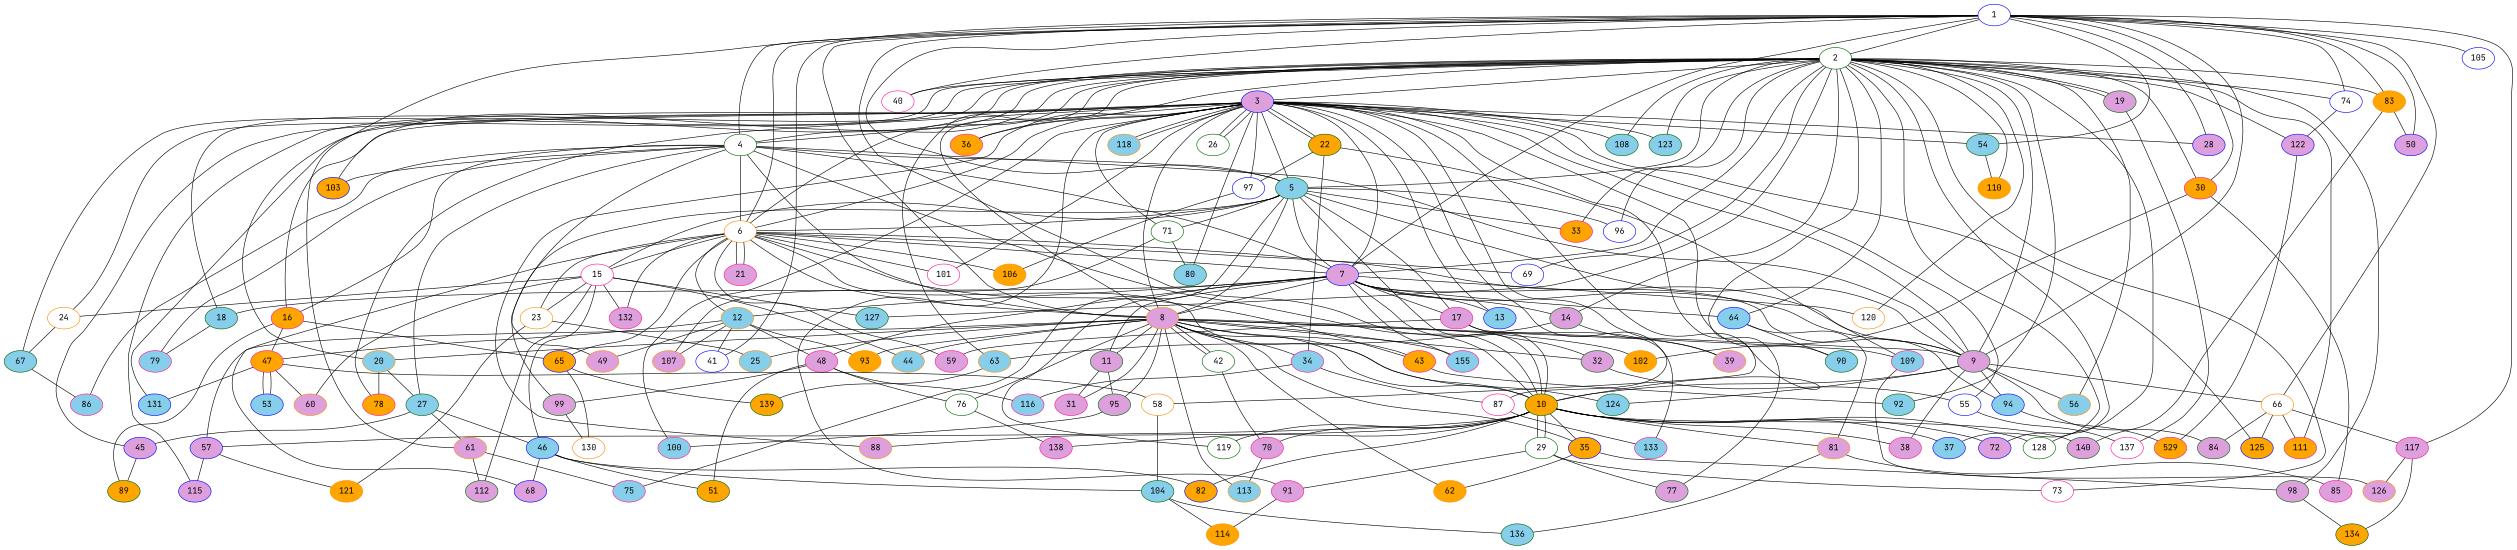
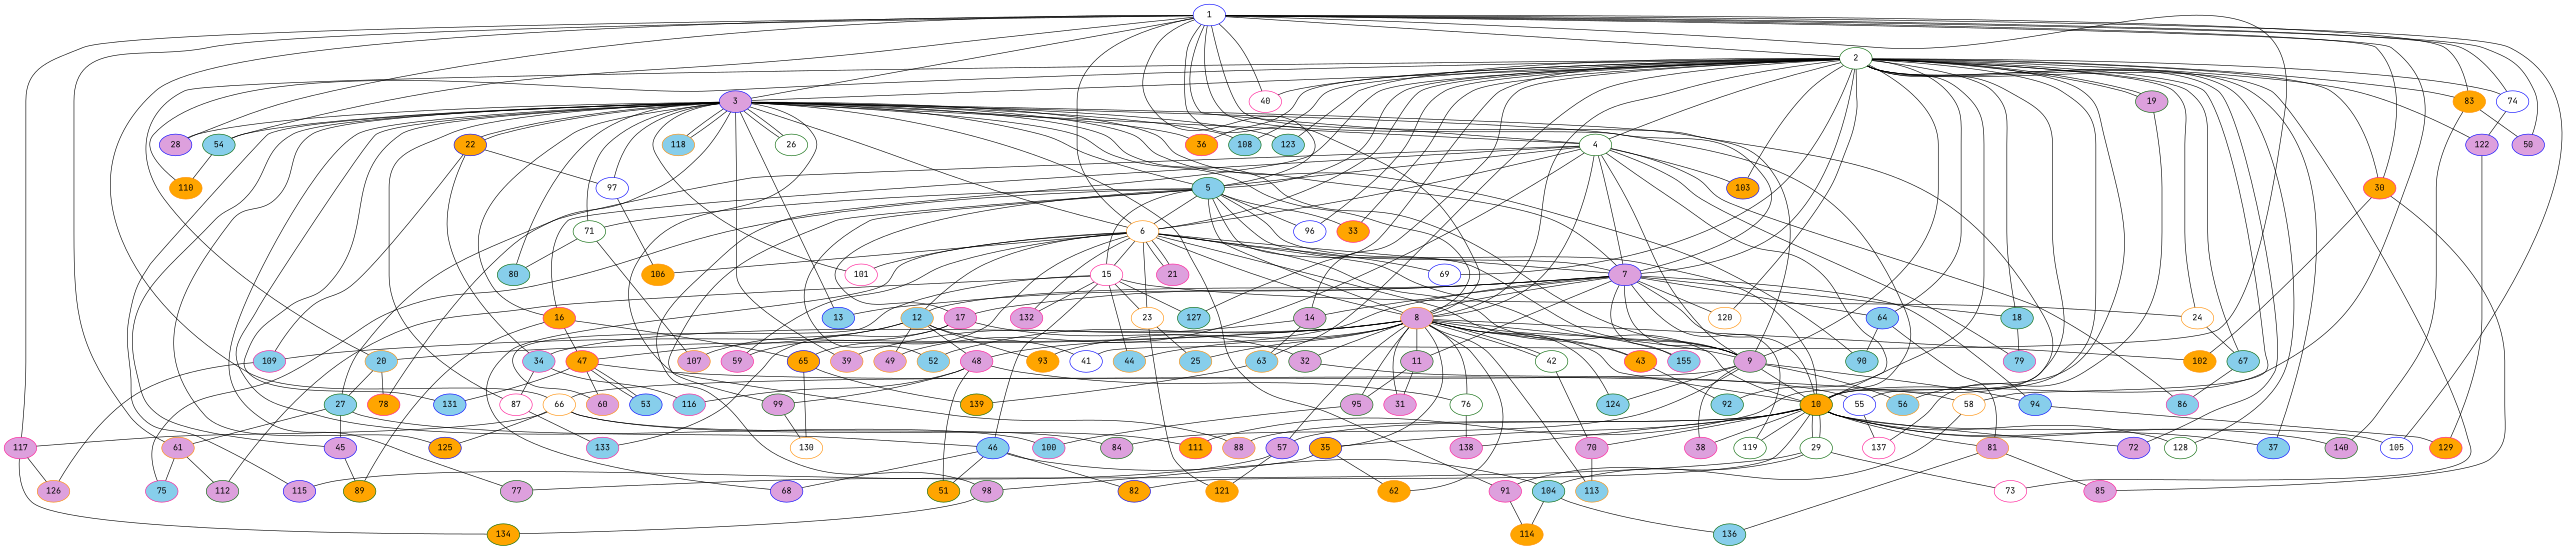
none -> (973, 58)
(1325, 145) -> (470, 145)
none -> (2096, 252)
none -> (933, 361)
none -> (2063, 430)
(2170, 448) -> (2446, 448)
